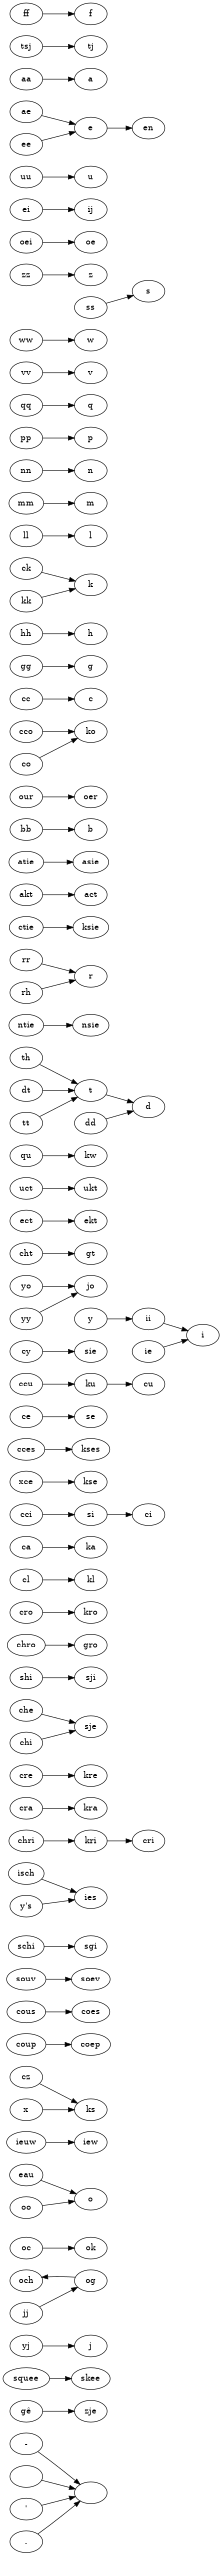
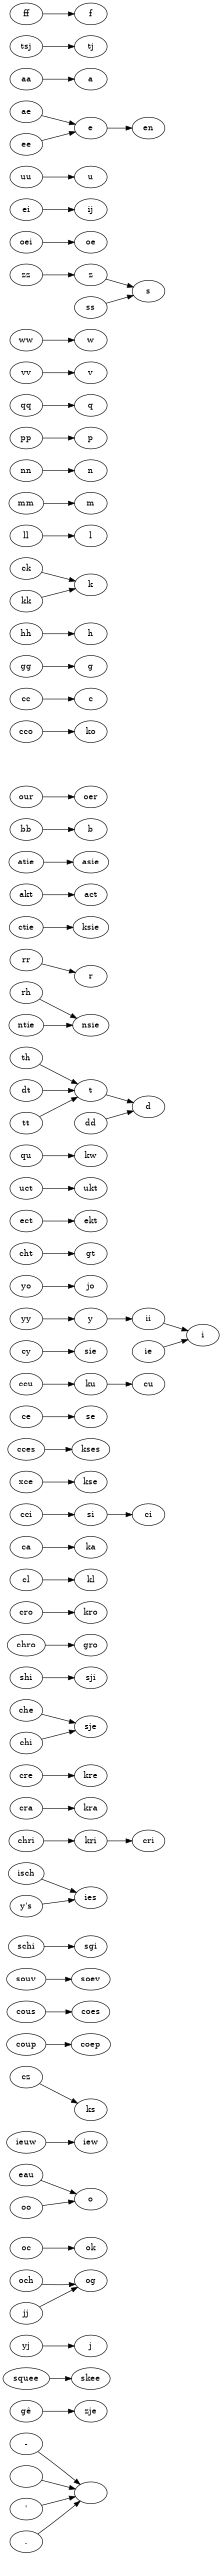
none -> (117, 282)
(26, 764) -> none
(55, 985) -> (55, 1007)
(56, 1304) -> (55, 1319)
(26, 2110) -> none
(62, 2277) -> (55, 2285)
